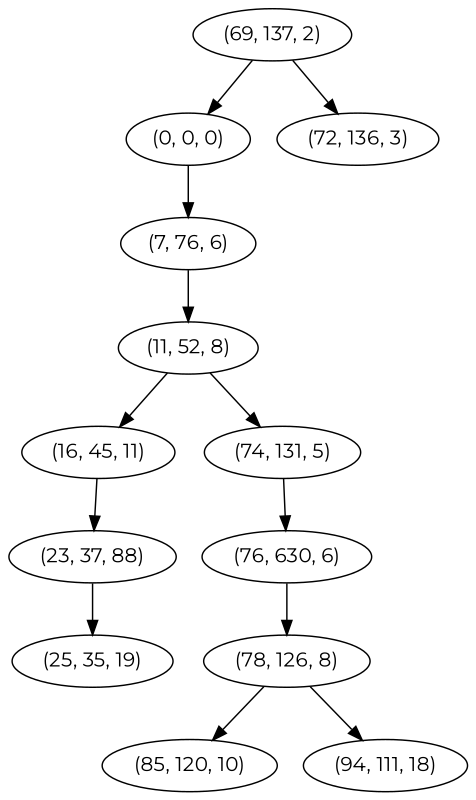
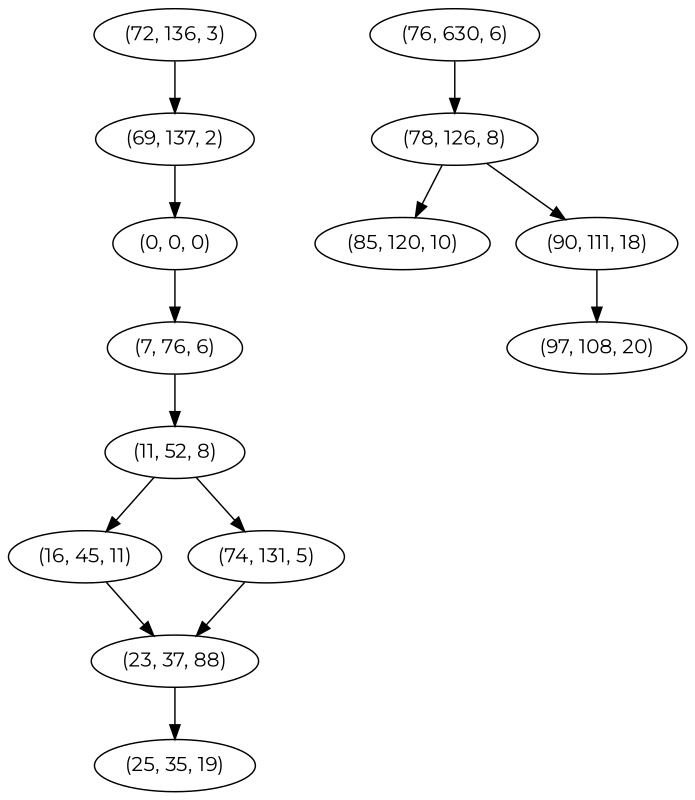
(310, 81) -> (175, 80)
none -> (597, 348)
(284, 497) -> (225, 604)
(385, 766) -> (597, 244)
